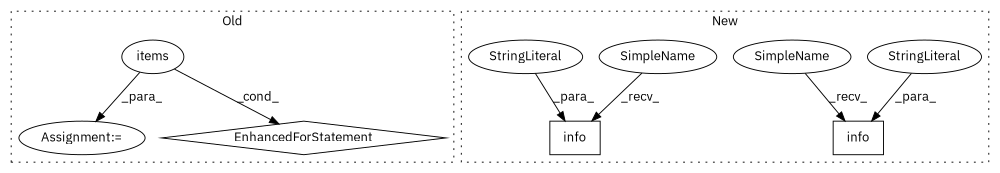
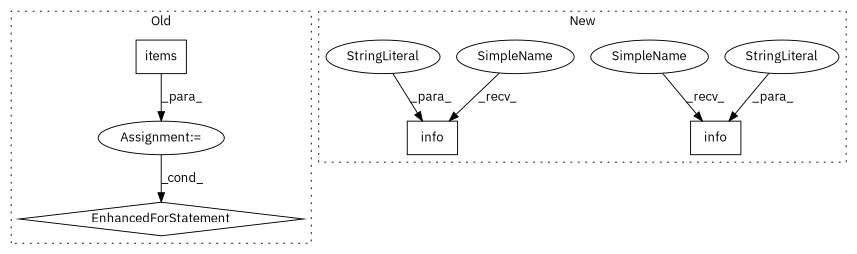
(153, 57) -> (161, 57)
(223, 94) -> (161, 174)
